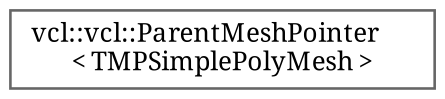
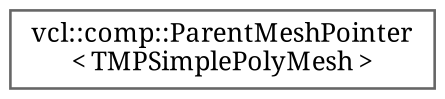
(223, 49) -> (223, 49)
